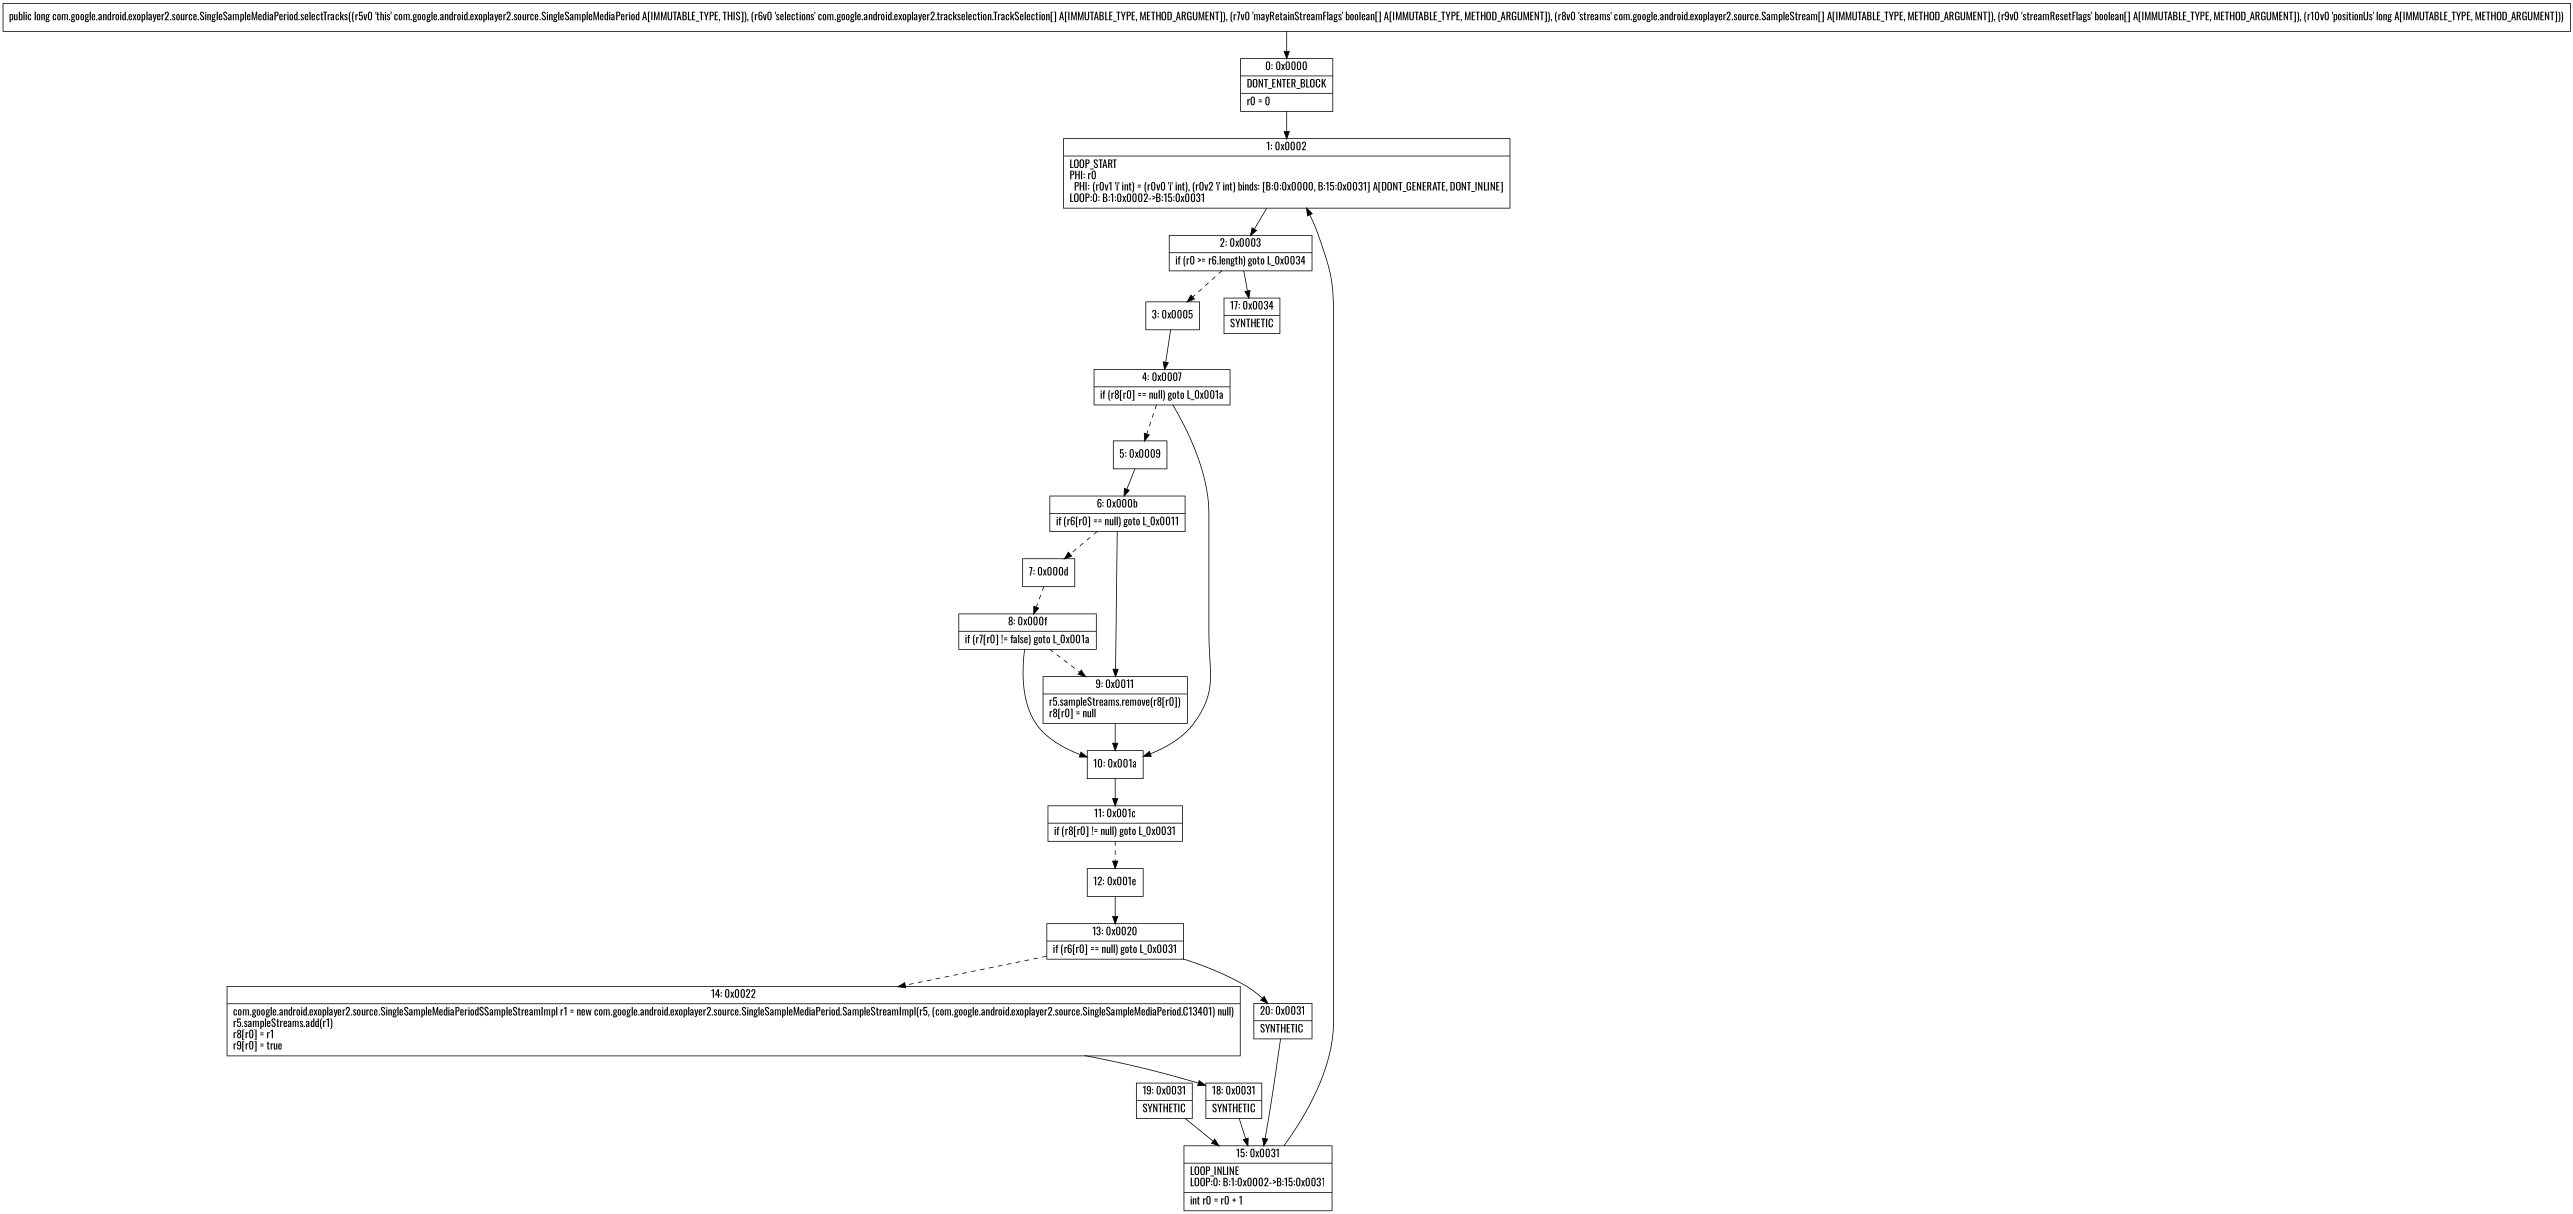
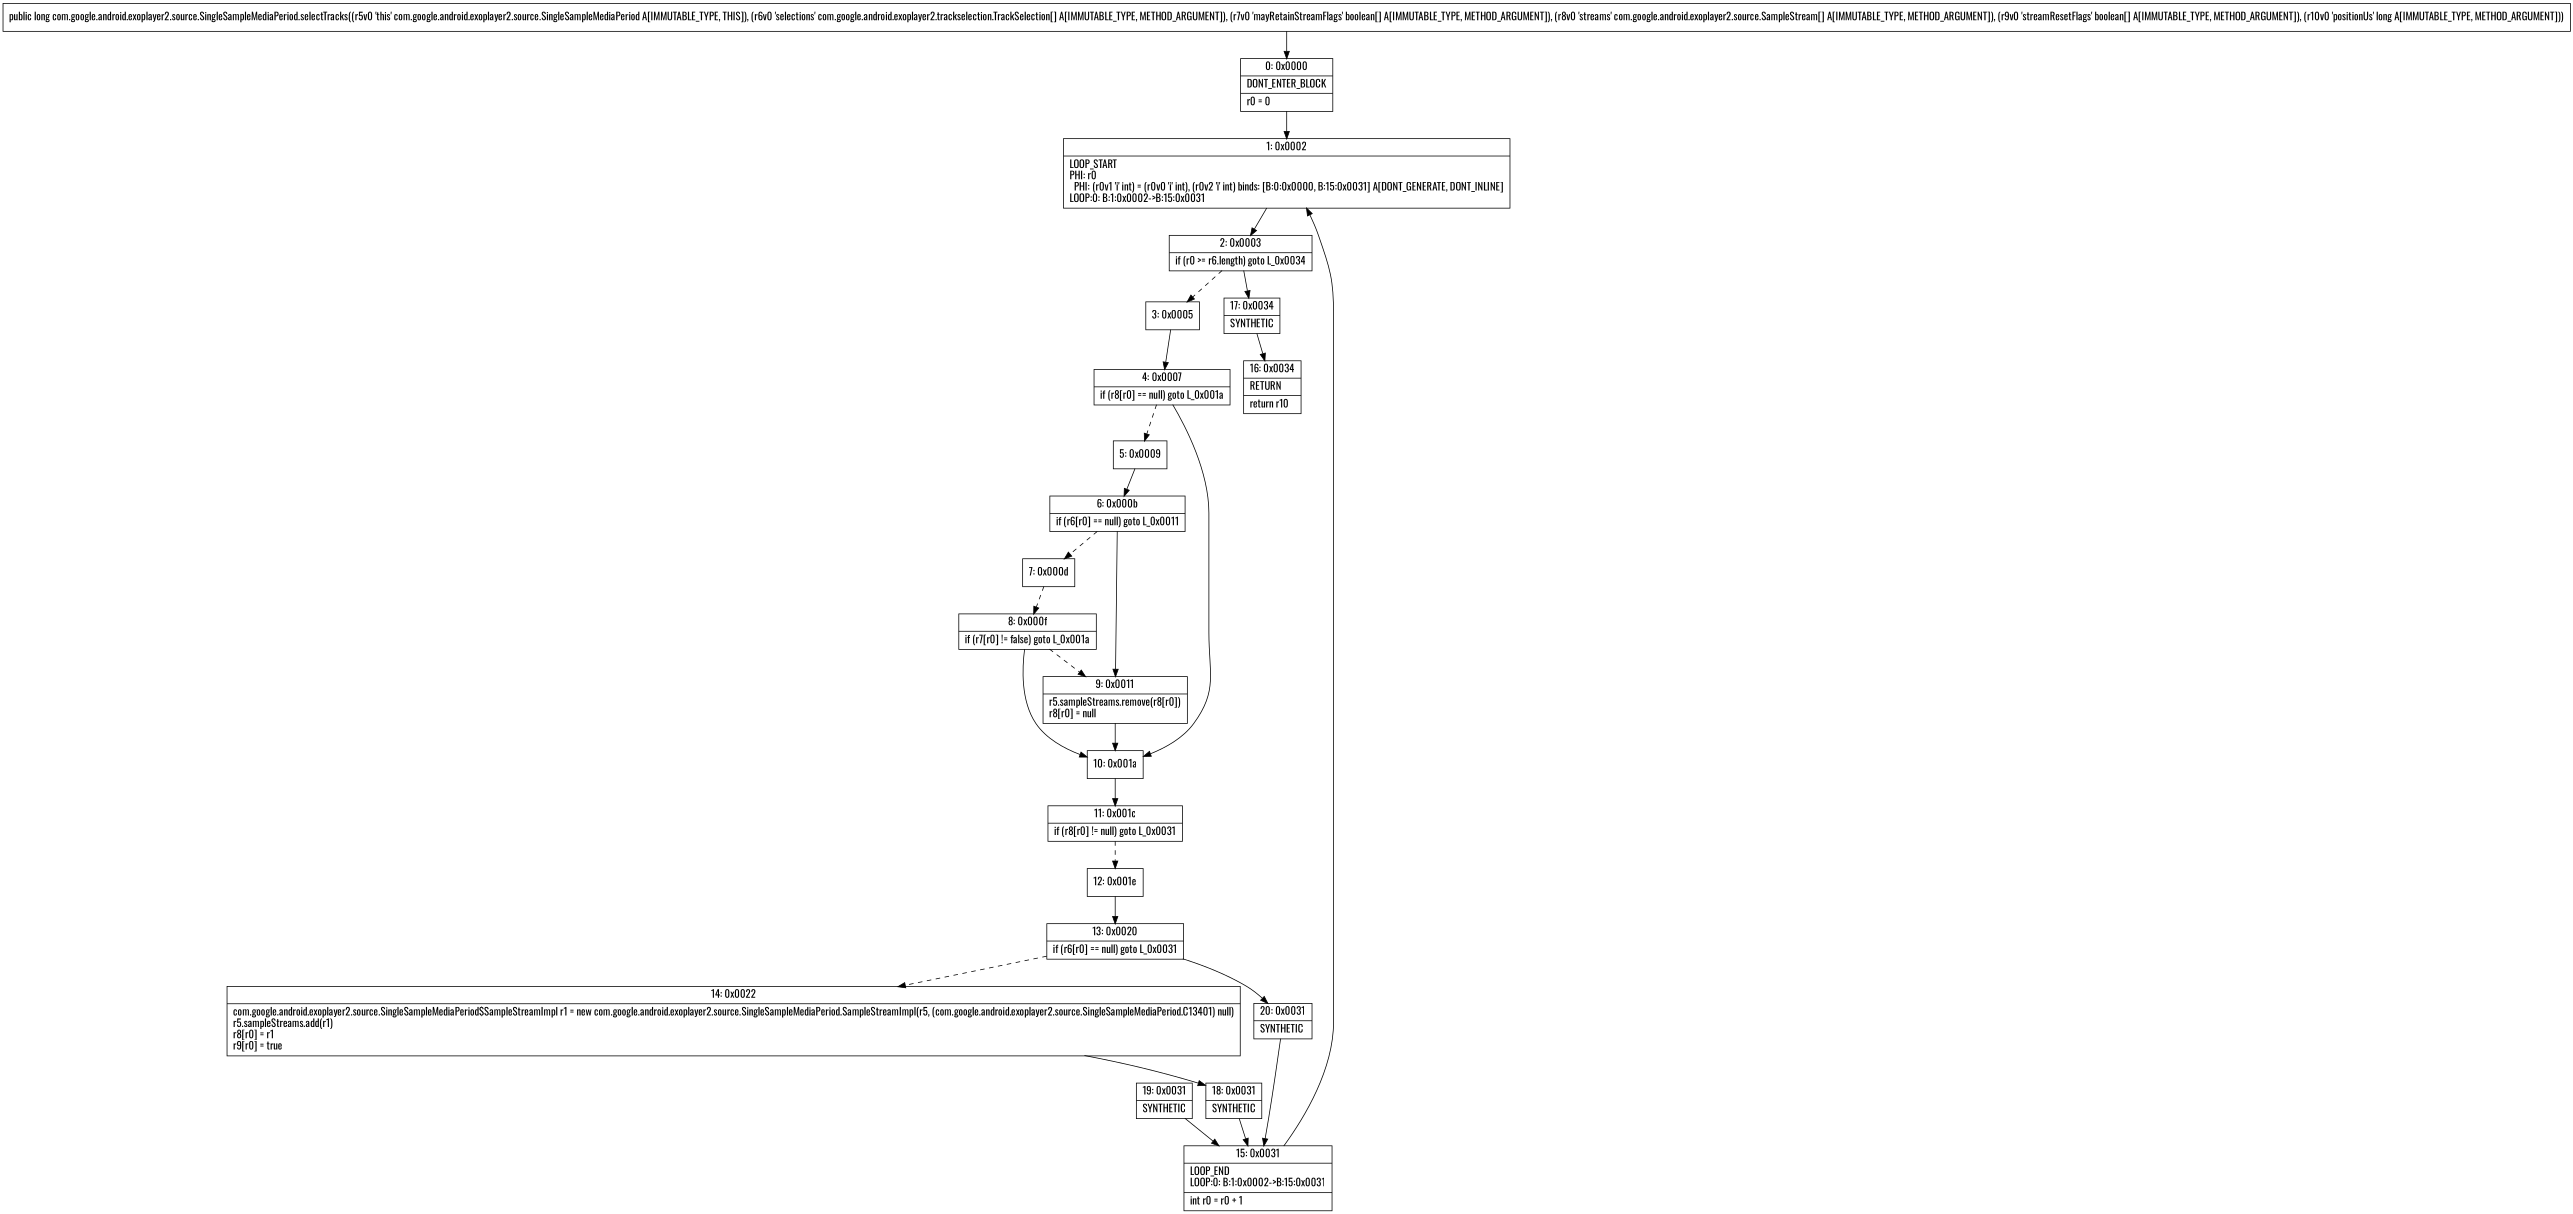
none -> (1272, 387)
(1215, 1172) -> (1210, 1172)
